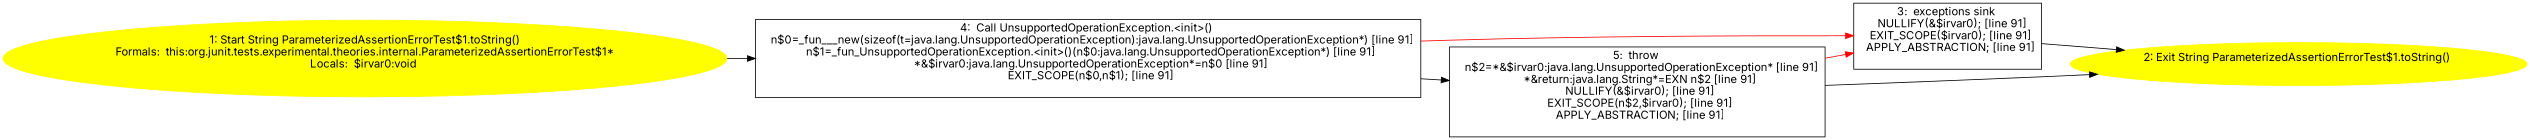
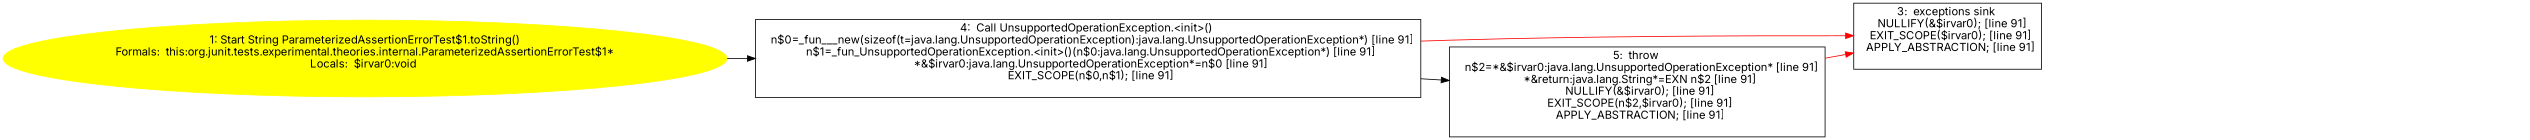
(2299, 64) -> none
